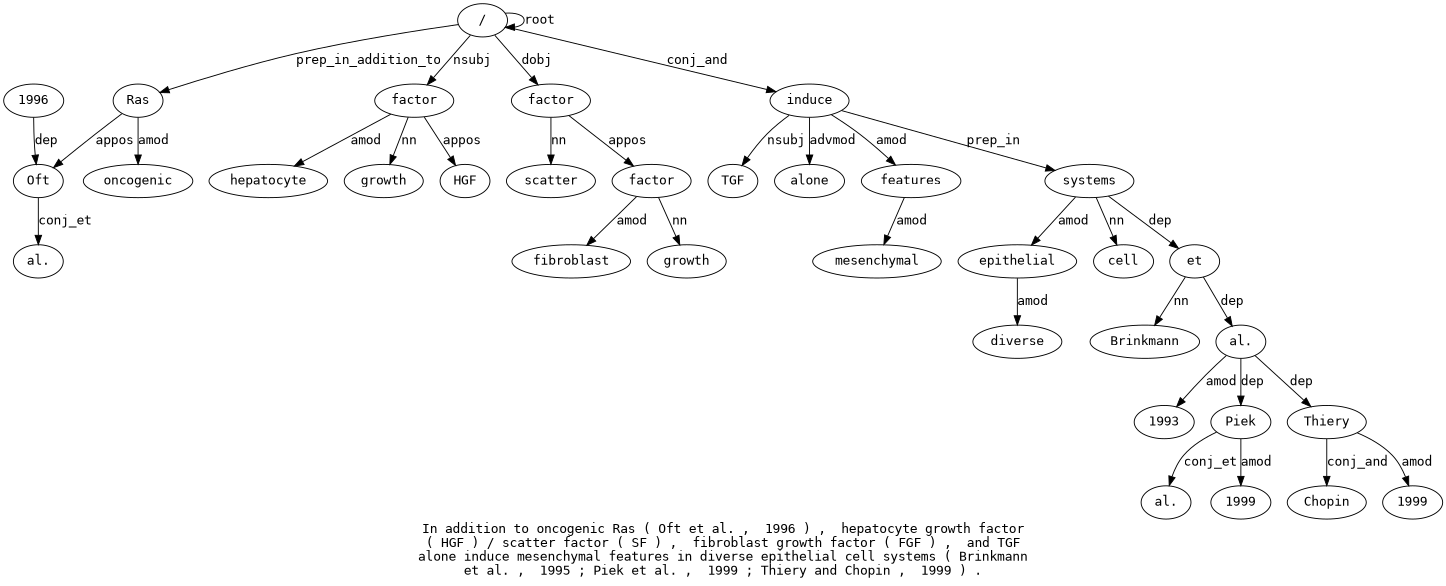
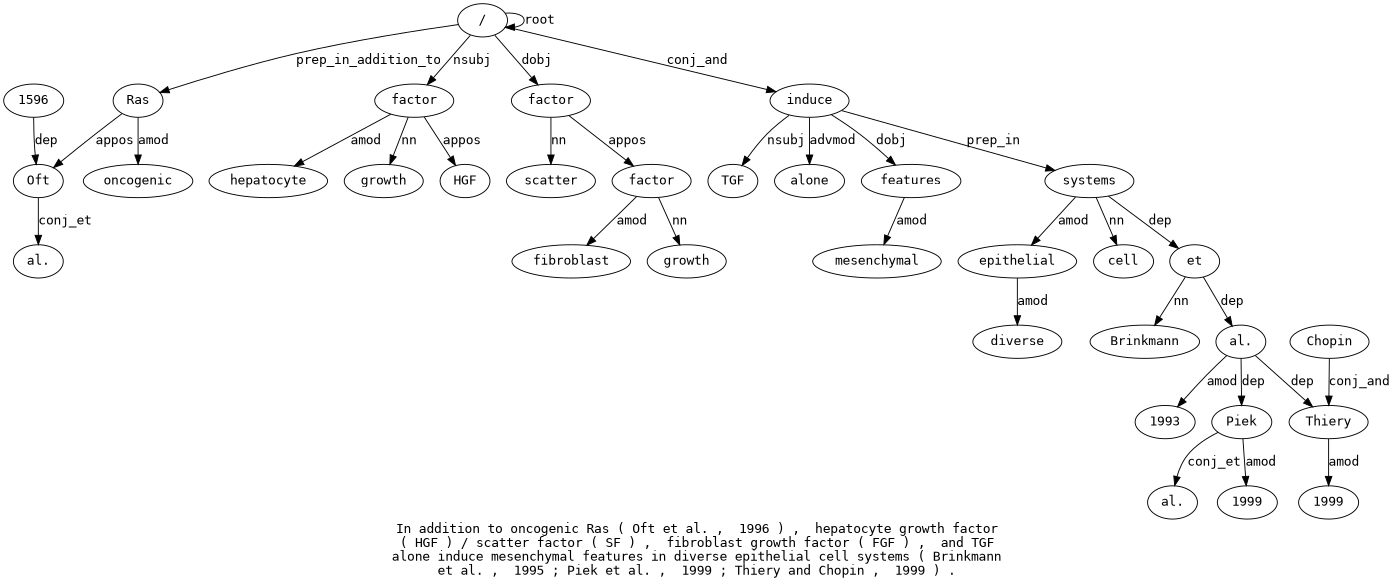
(34, 101) -> (34, 101)
(892, 141) -> (892, 141)
(1327, 458) -> (1329, 377)
